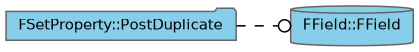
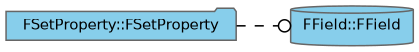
(121, 26) -> (121, 26)
